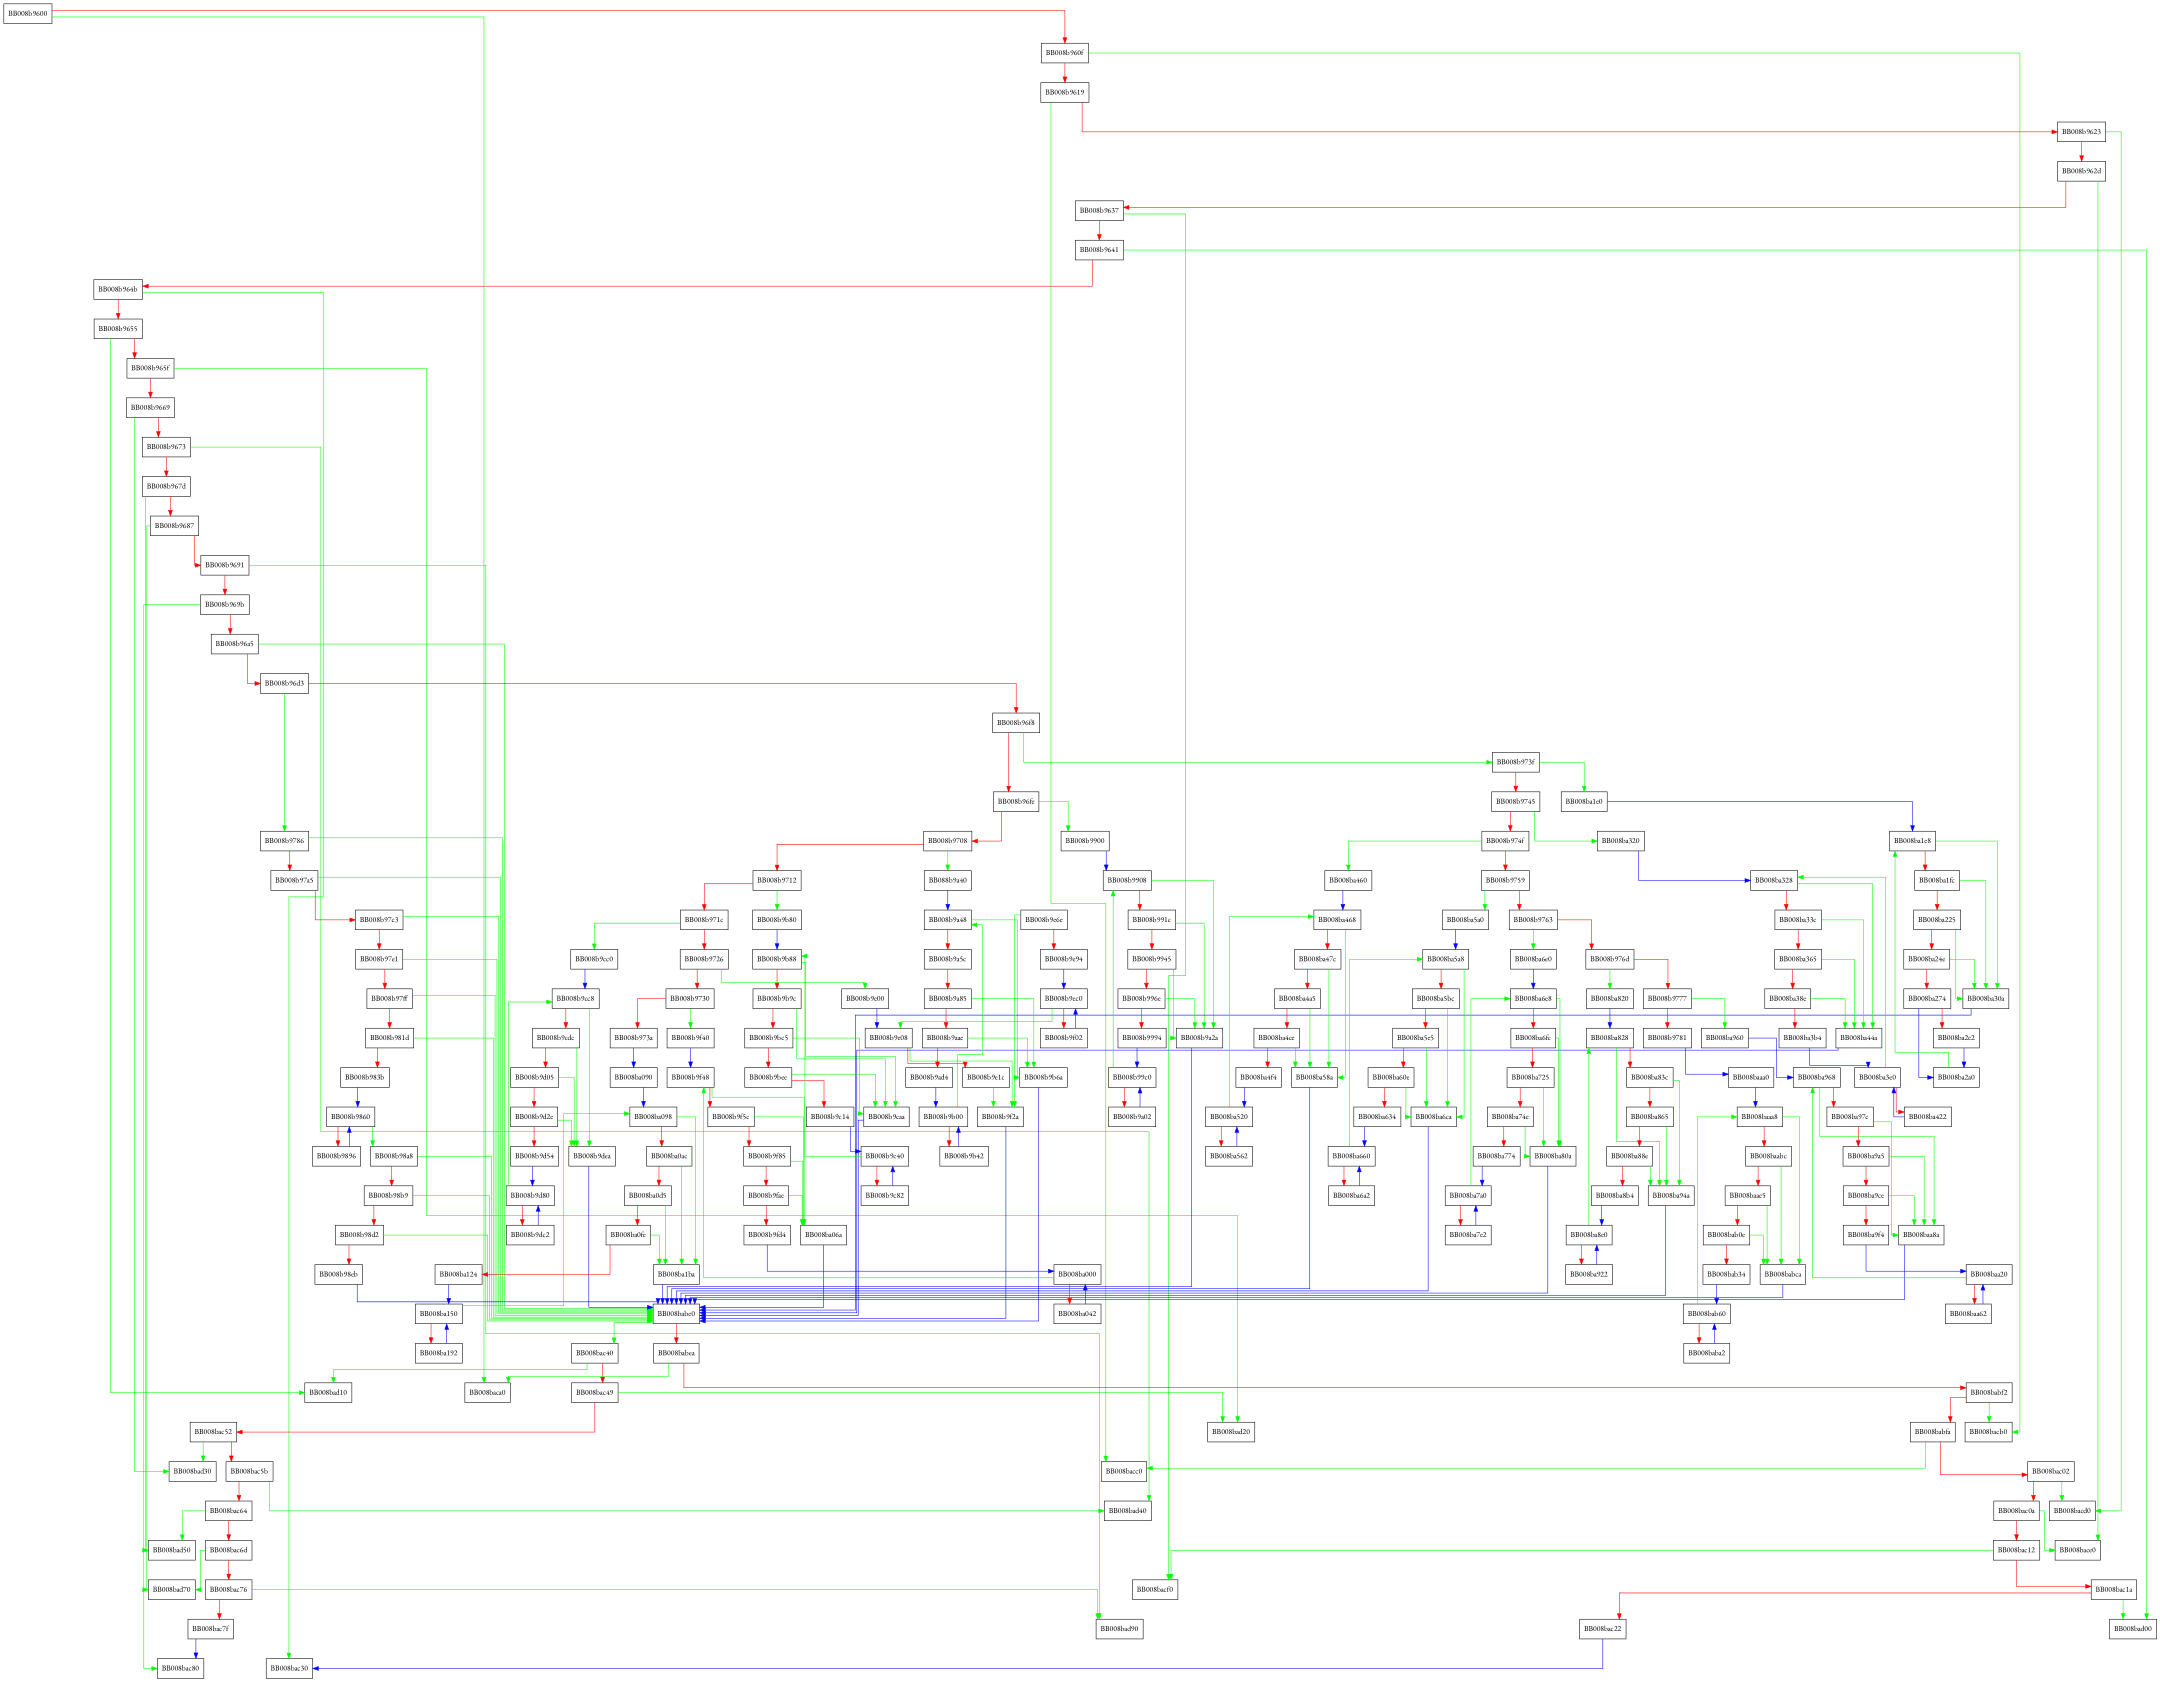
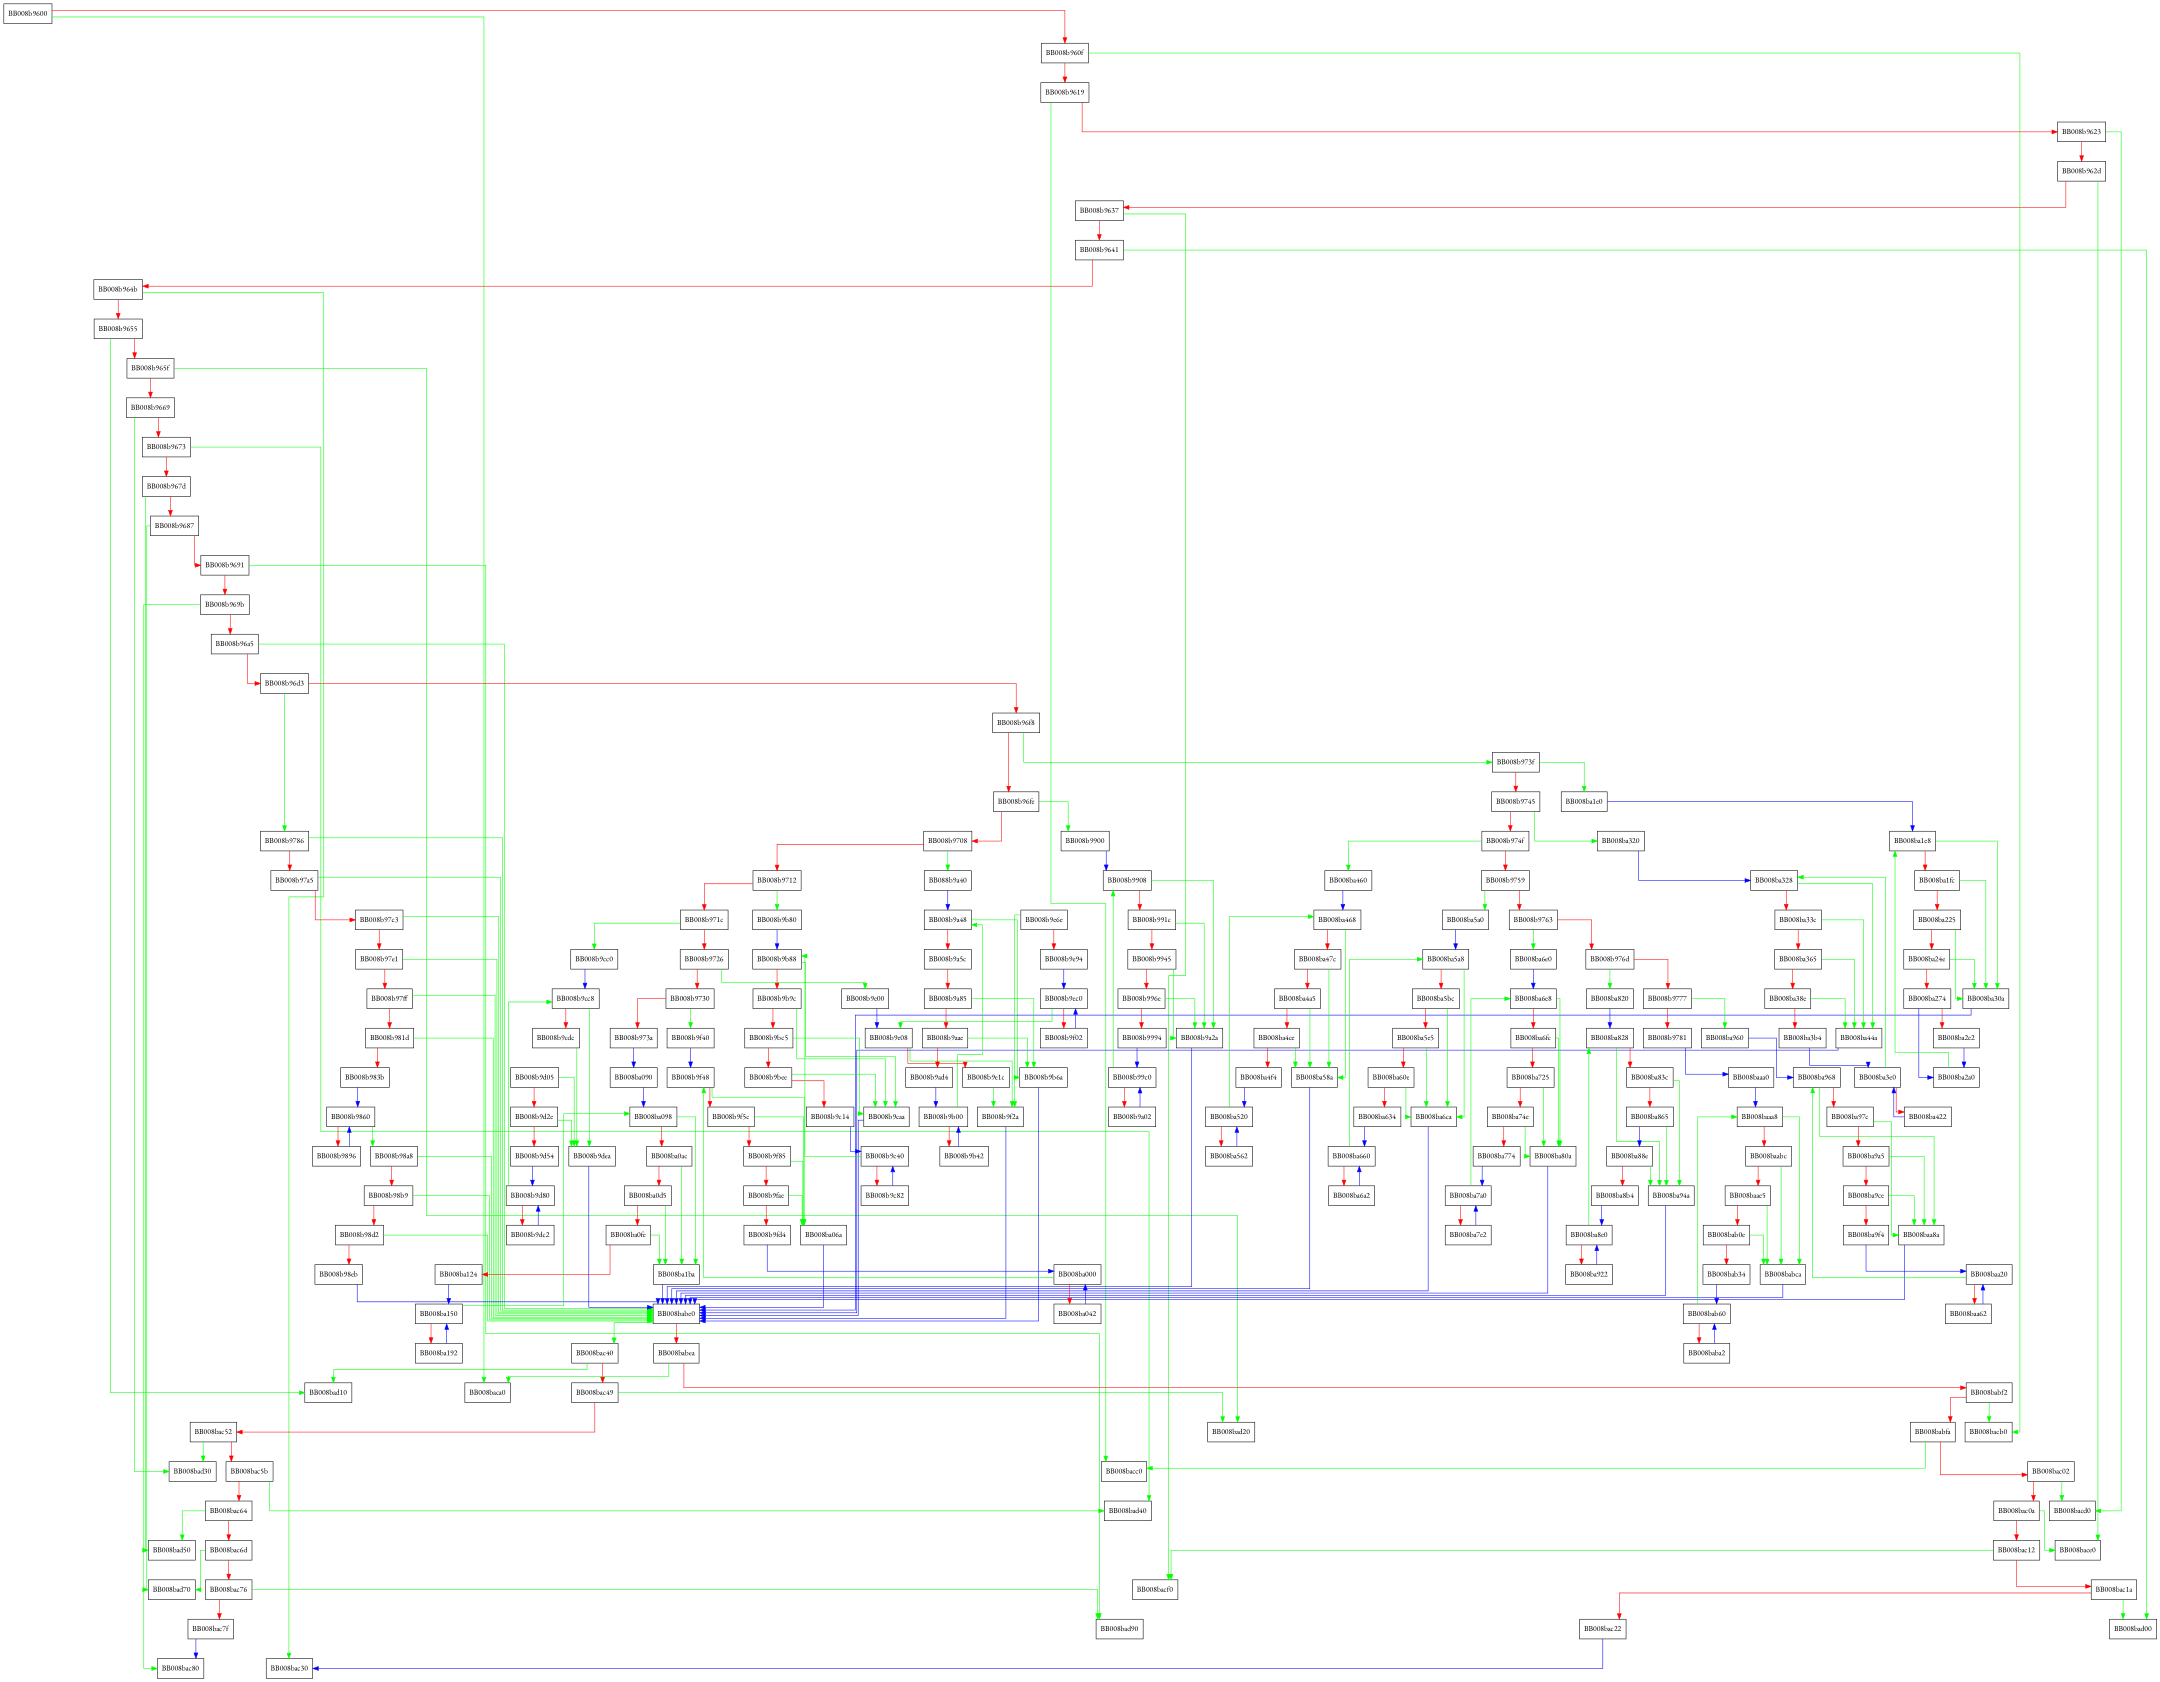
(546, 1055) -> none
(1639, 1134) -> (1639, 1134)
